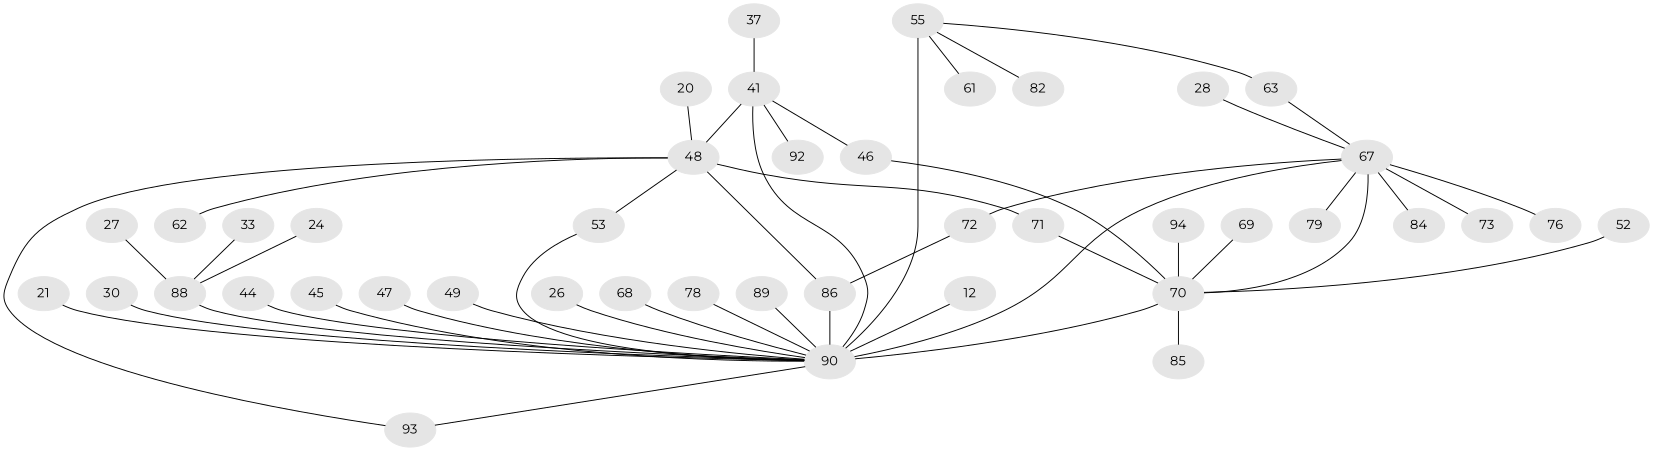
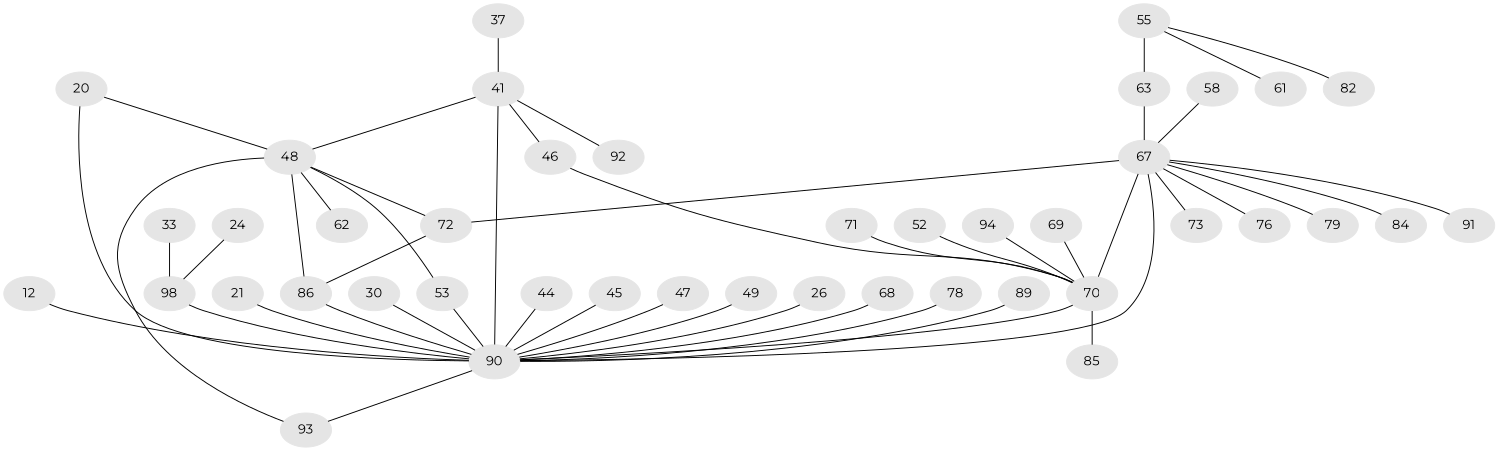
(1203, 89) -> (1212, 89)
(869, 186) -> (368, 191)
(918, 205) -> (152, 320)
(112, 225) -> none
none -> (1469, 225)
(180, 294) -> (170, 294)
